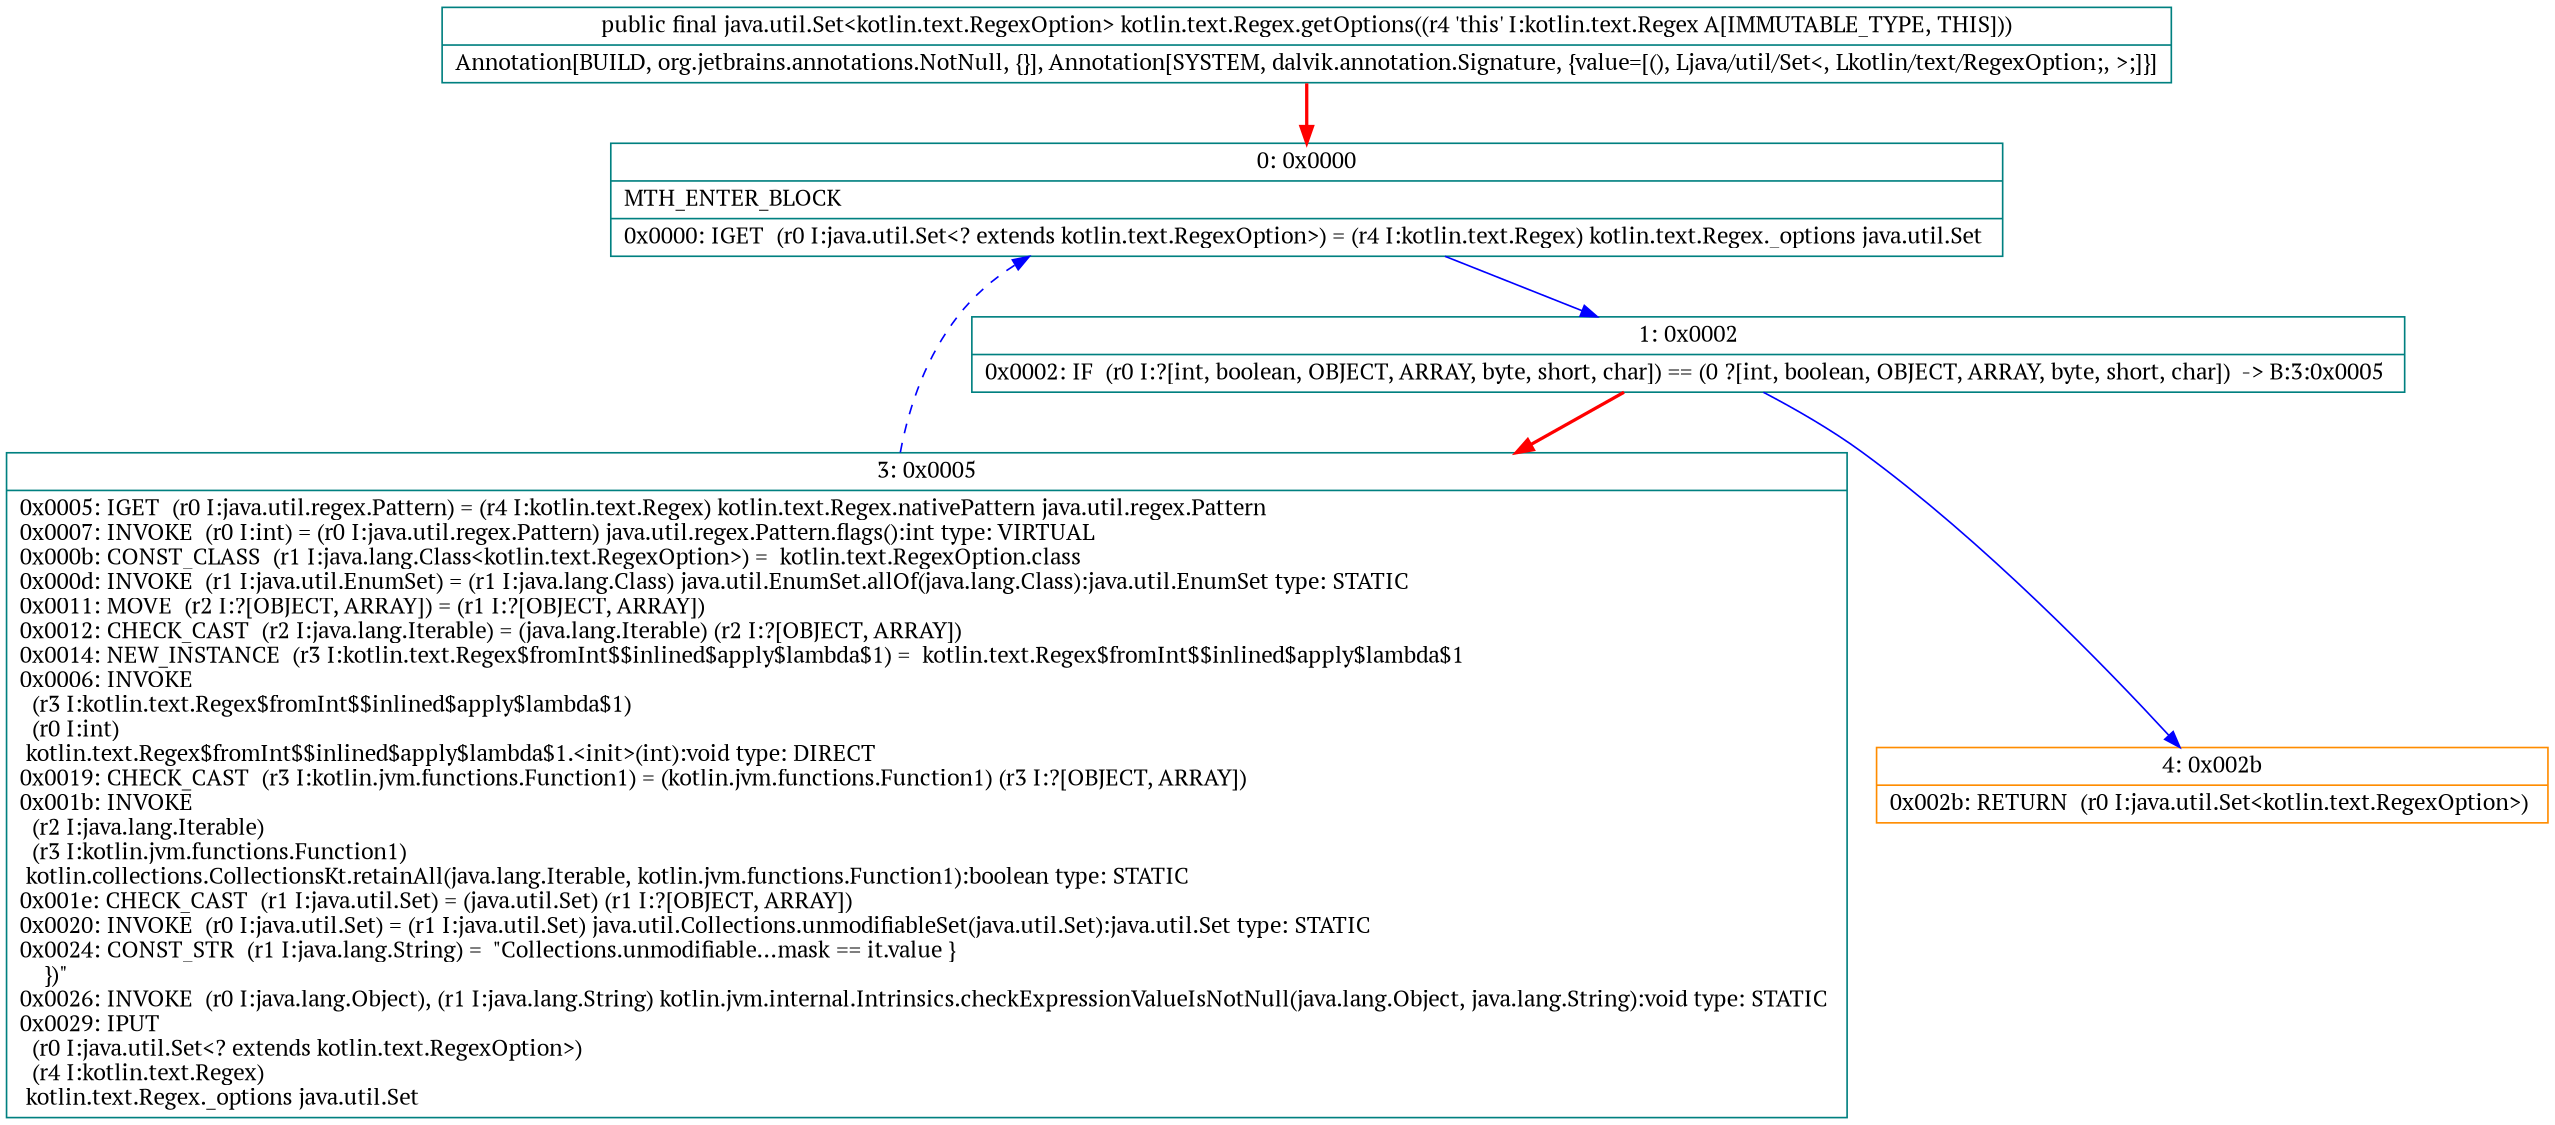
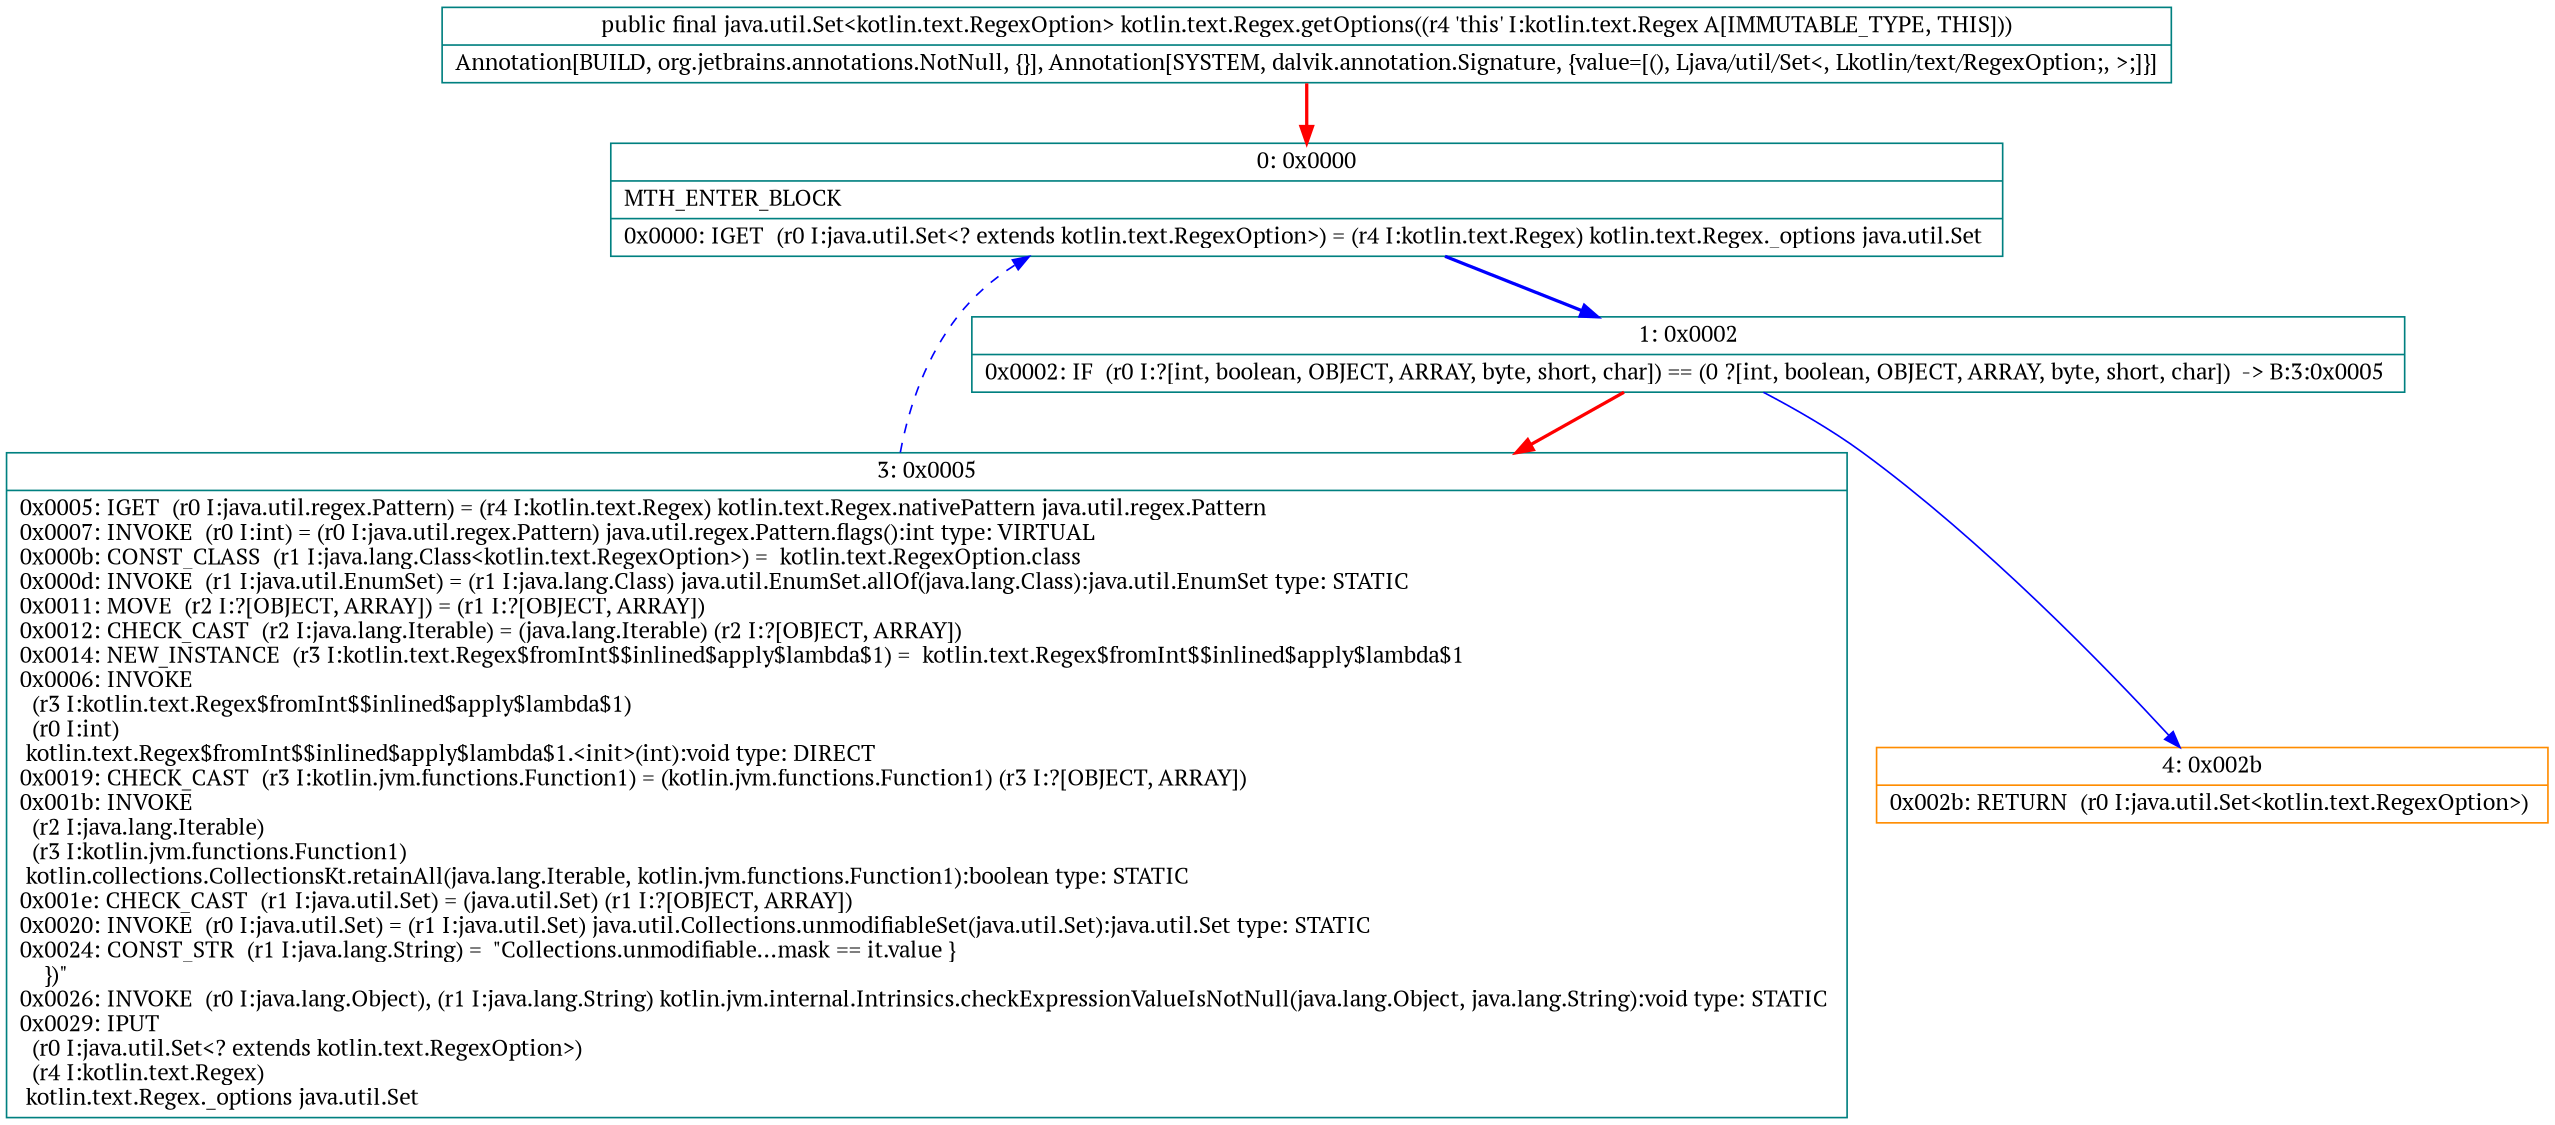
(1514, 284) -> (1514, 284)
